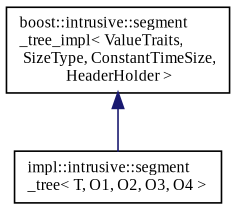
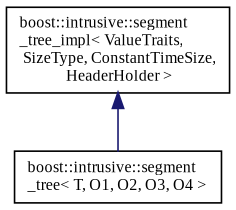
(118, 177) -> (118, 177)
